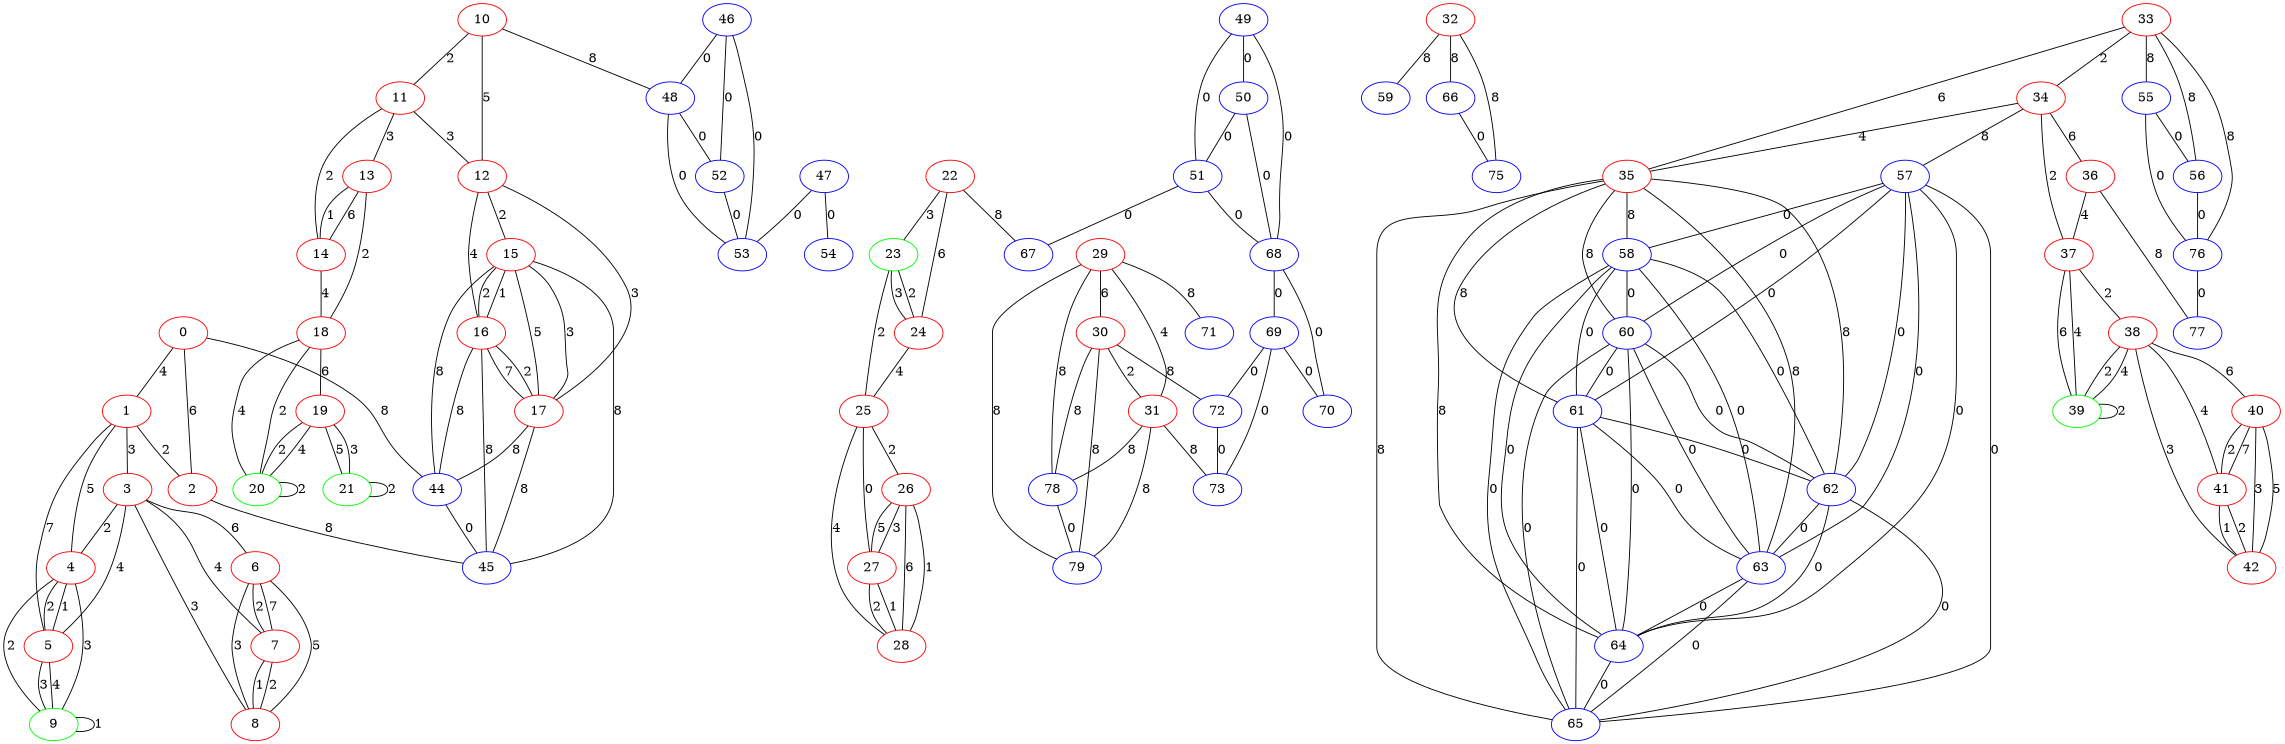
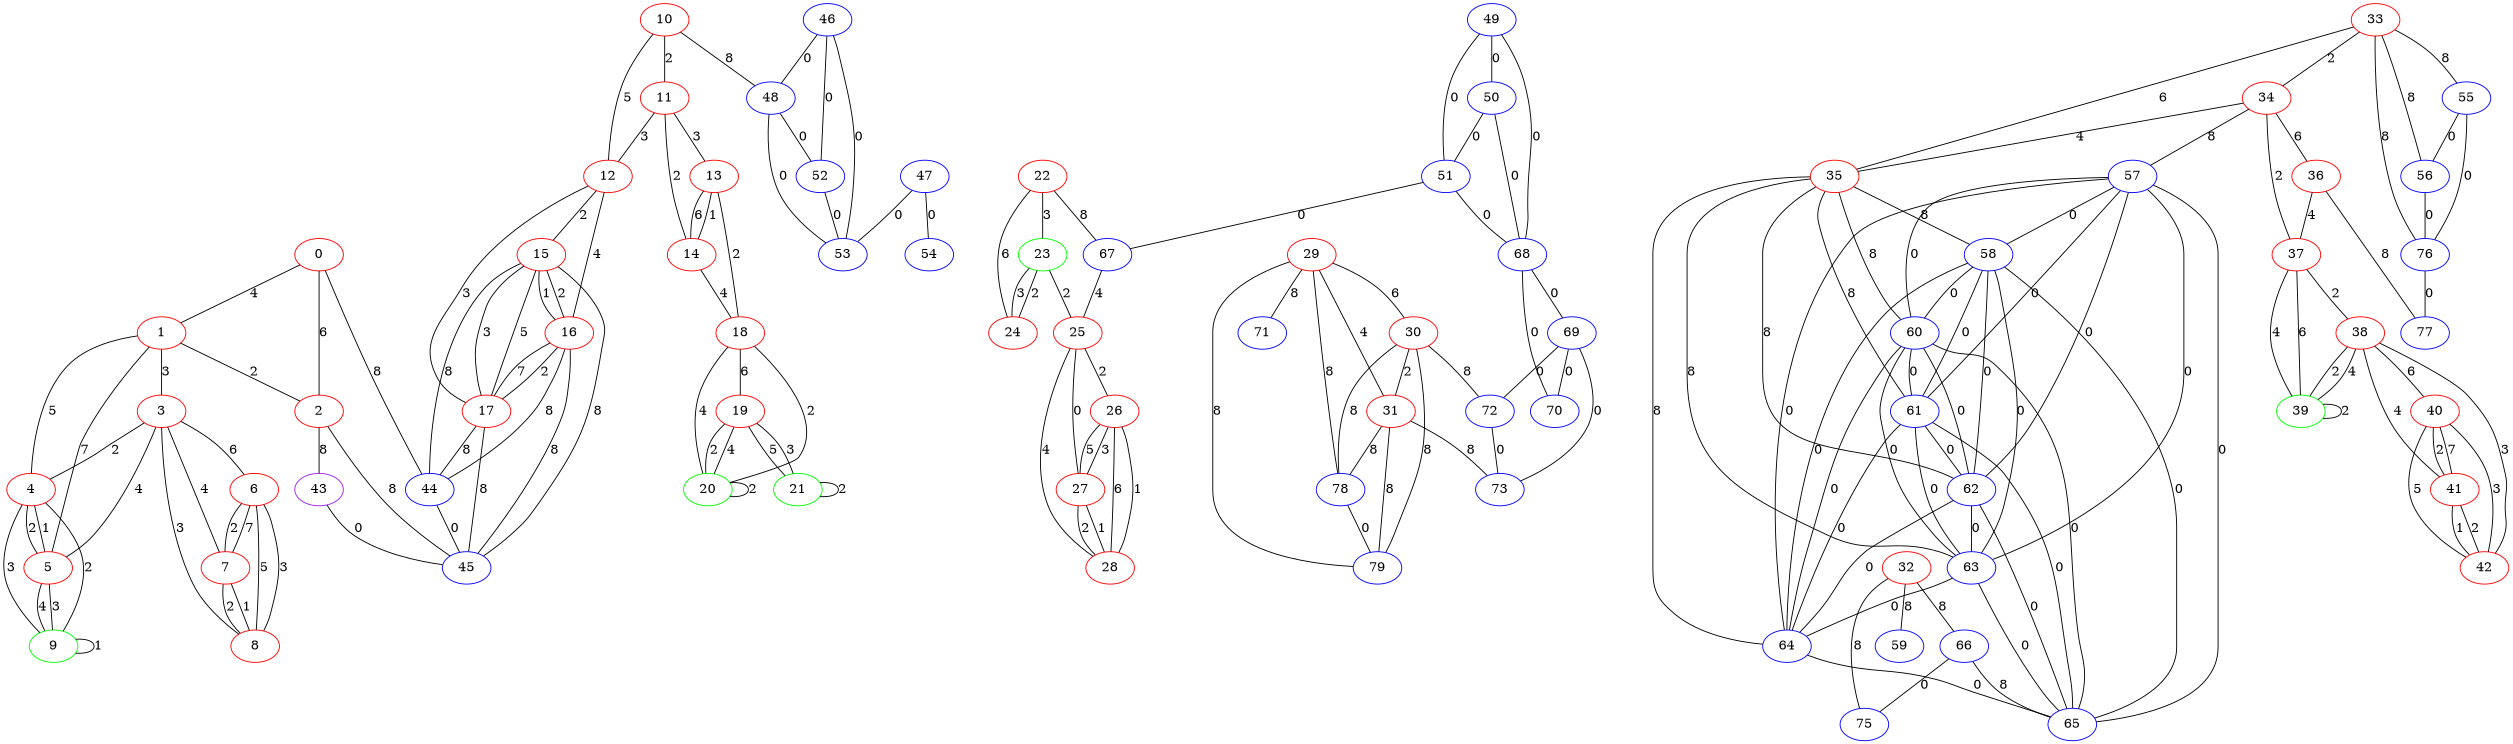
(891, 372) -> (1093, 294)
(1377, 423) -> (2006, 697)
none -> (319, 490)
